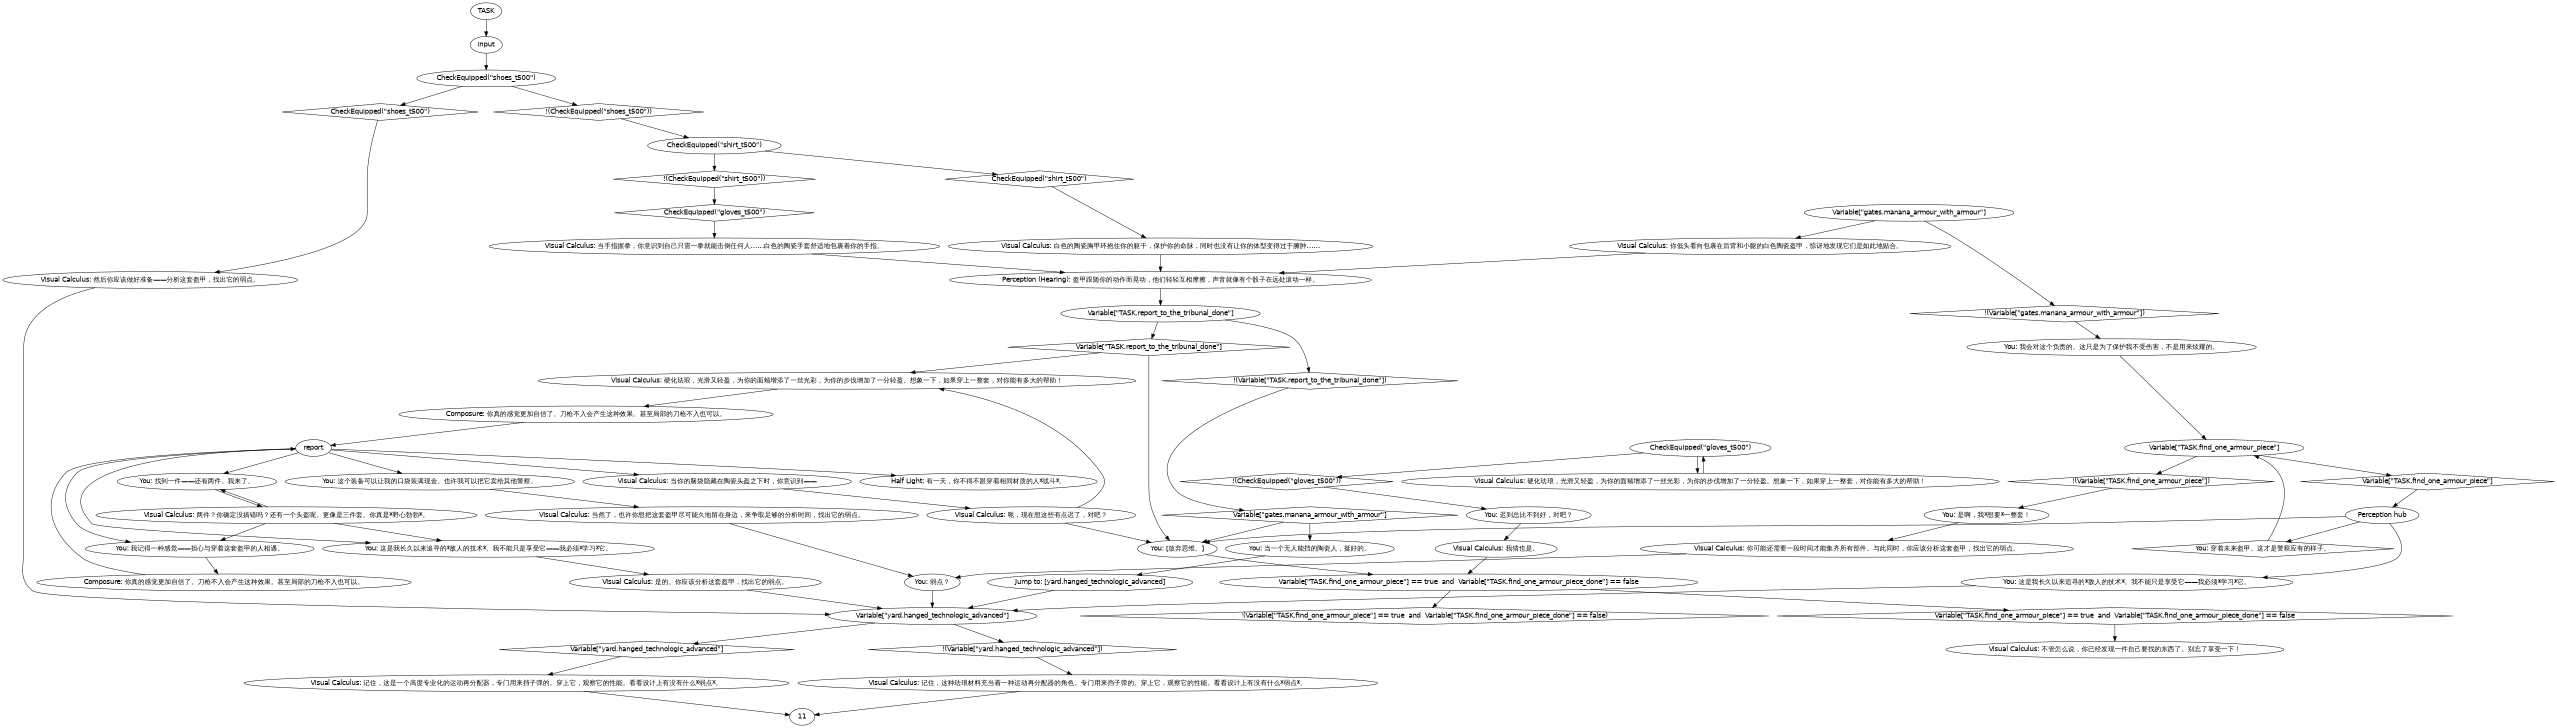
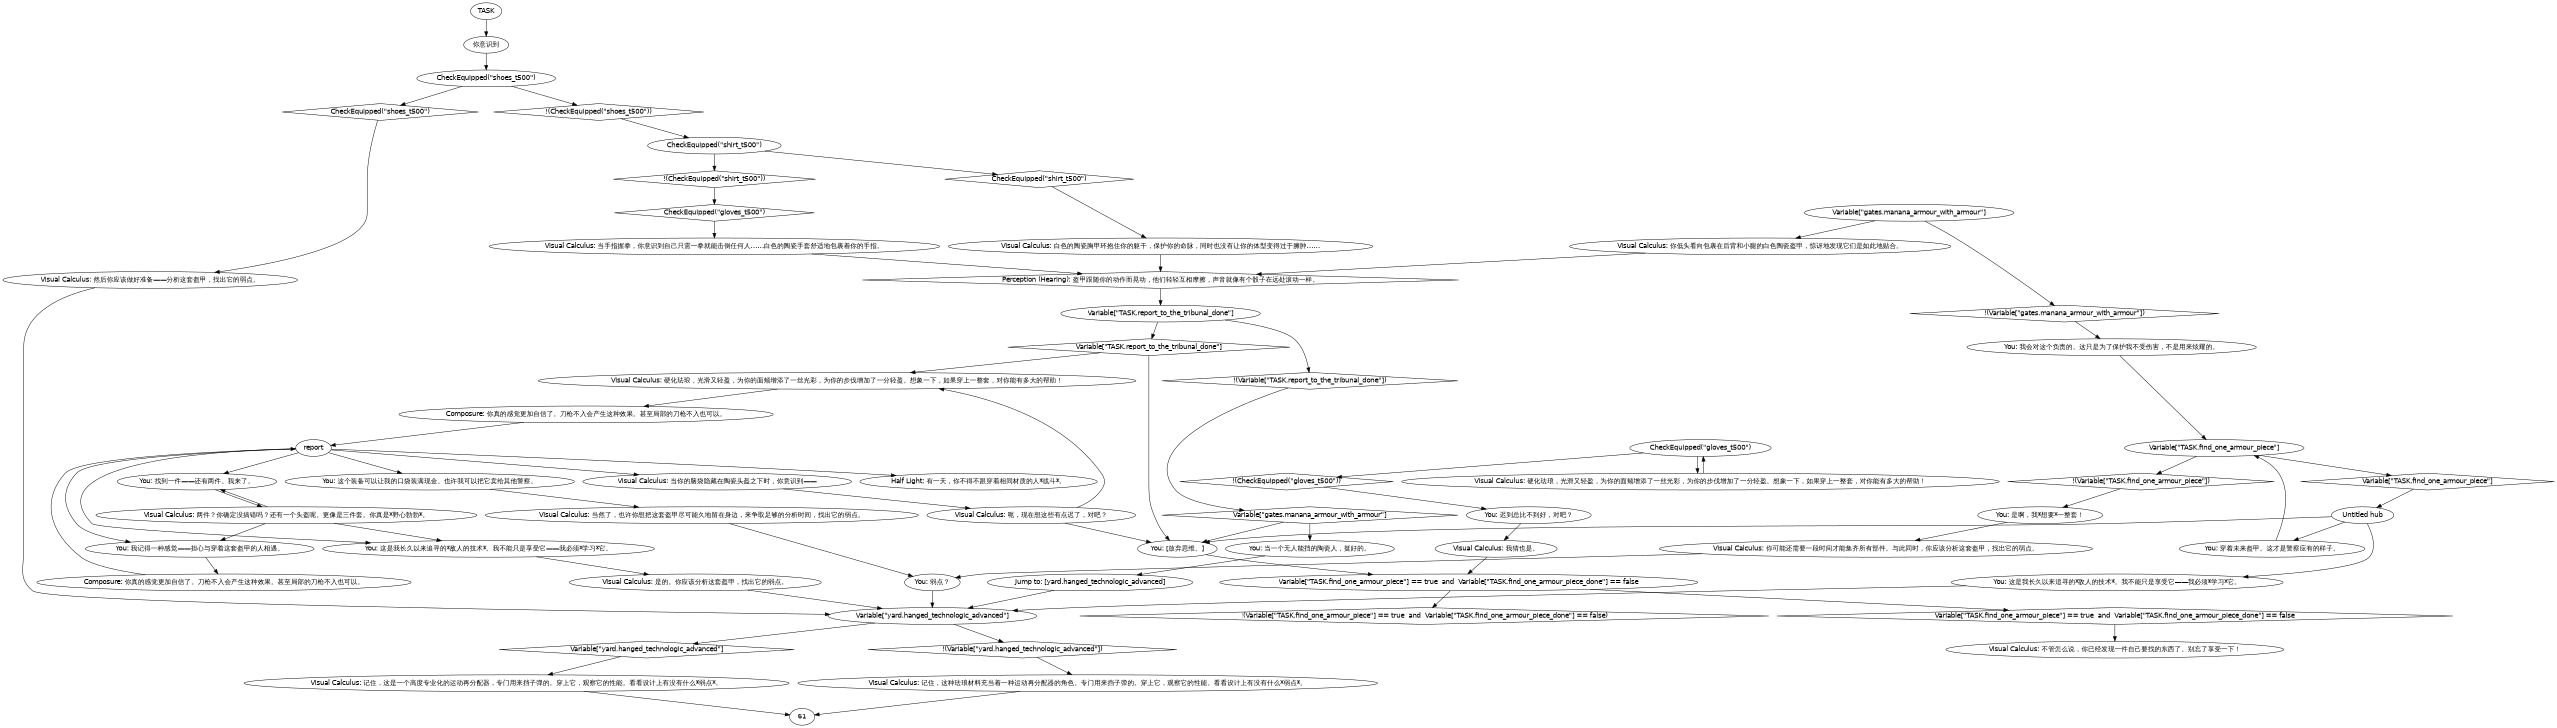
(486, 45) -> (486, 45)
(1161, 280) -> (1161, 280)
(2382, 515) -> (2363, 515)
(2263, 549) -> (2272, 549)
(802, 717) -> (802, 717)
